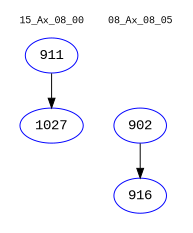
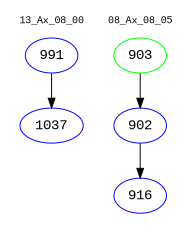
(52, 21) -> (52, 21)
(52, 55) -> (52, 55)
none -> (140, 55)
(52, 126) -> (52, 126)
